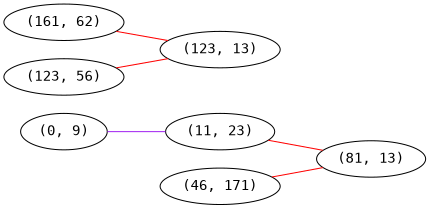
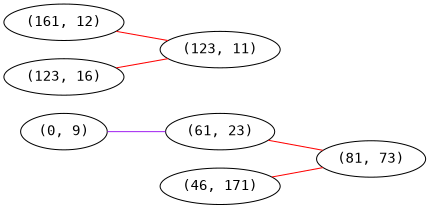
(64, 22) -> (64, 22)
(220, 50) -> (220, 50)
(64, 77) -> (64, 77)
(220, 132) -> (220, 132)
(371, 159) -> (371, 159)
